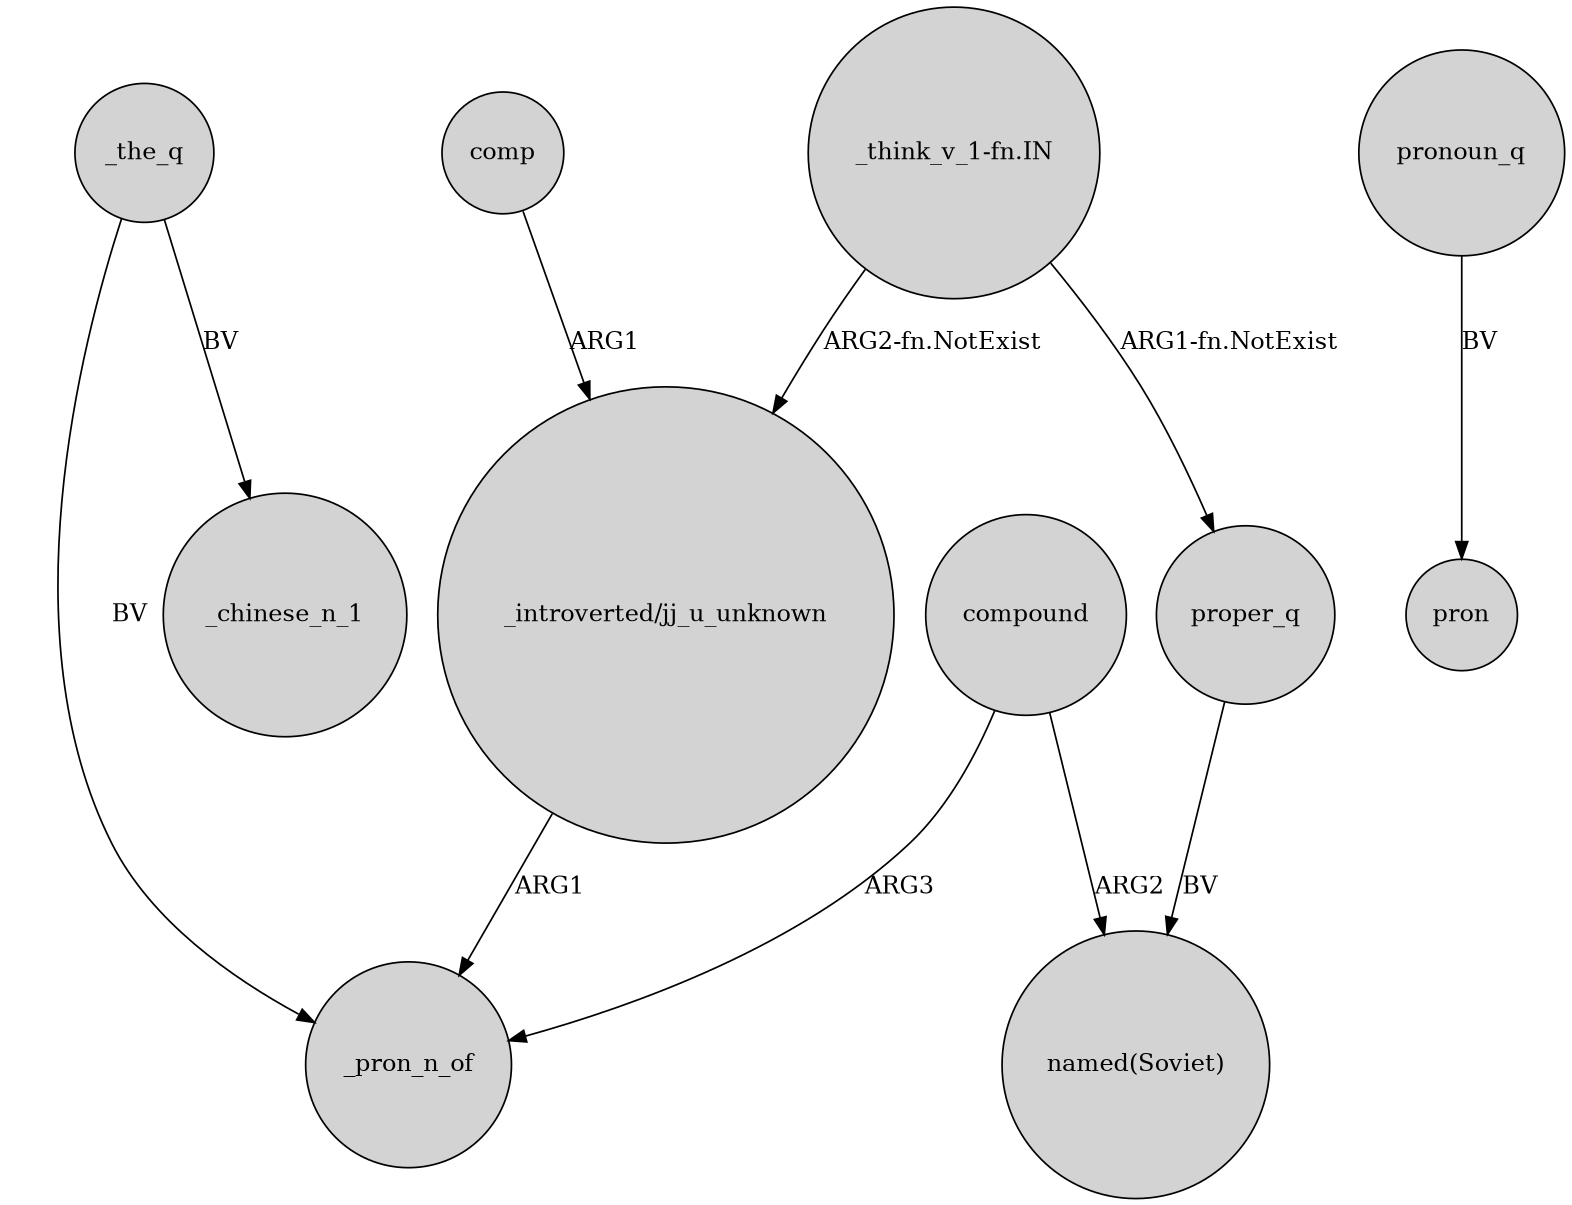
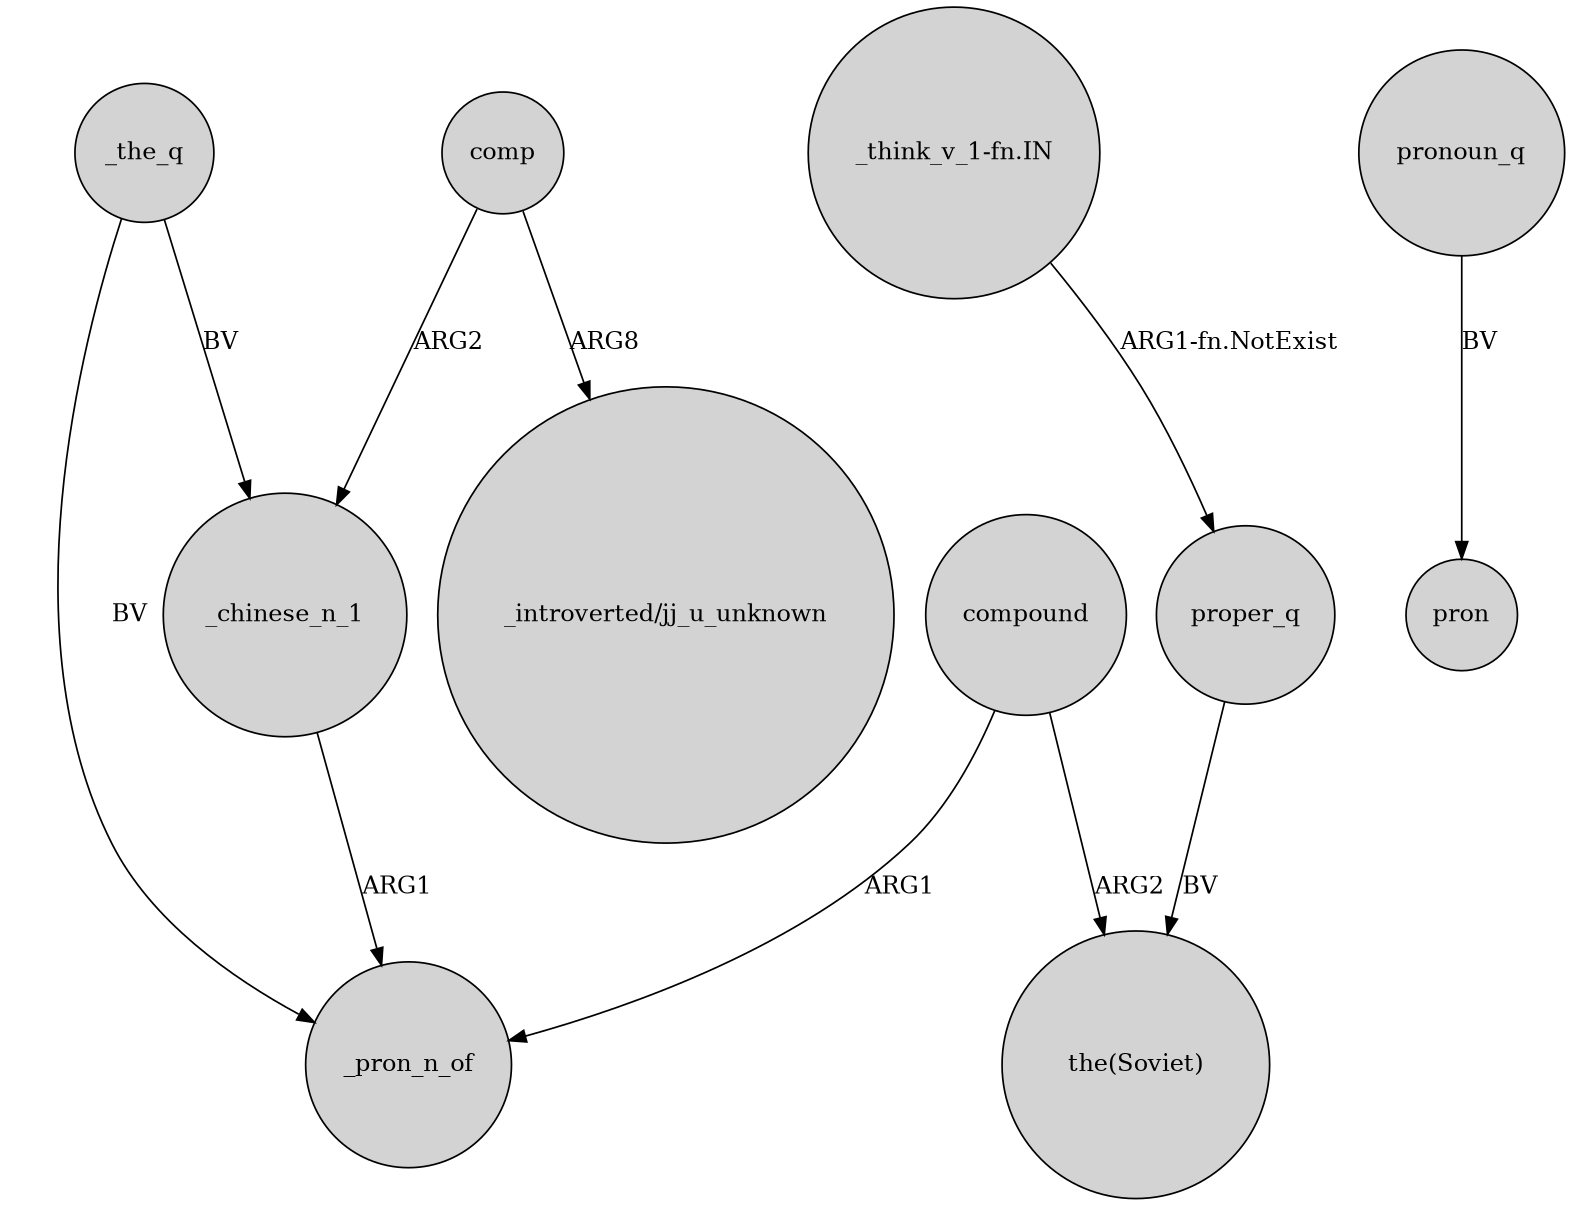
(822, 333) -> none
(605, 343) -> (605, 343)
none -> (411, 349)
(510, 887) -> (347, 840)
(900, 887) -> (900, 887)
(1136, 1065) -> (1136, 1065)
